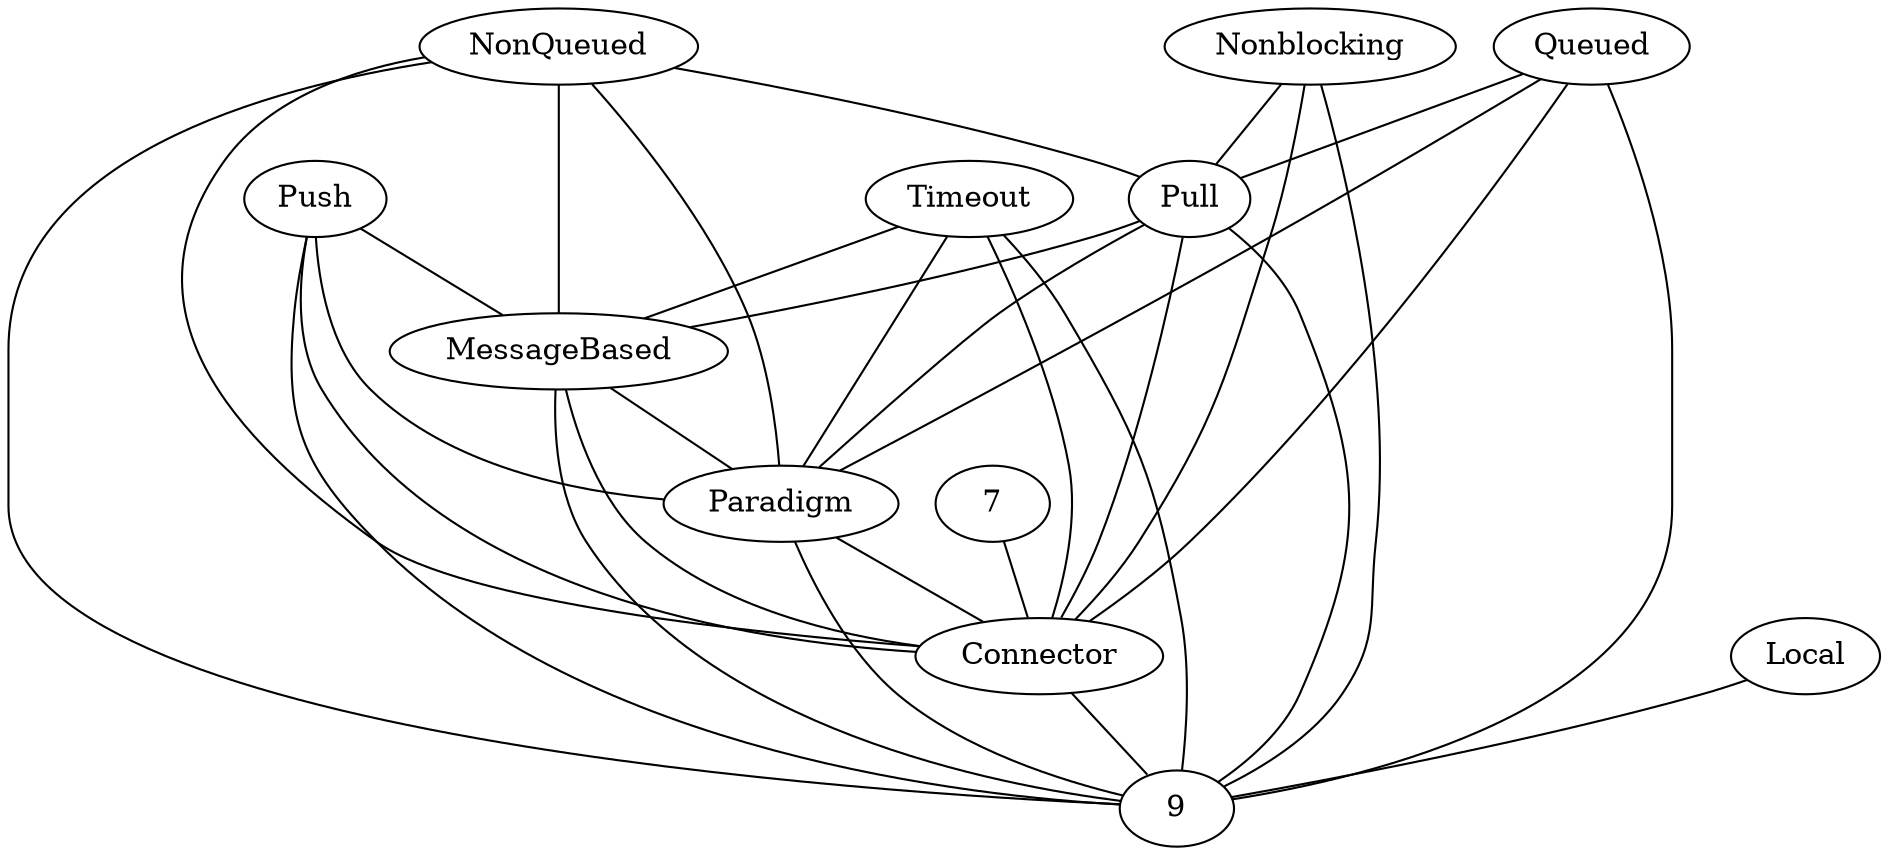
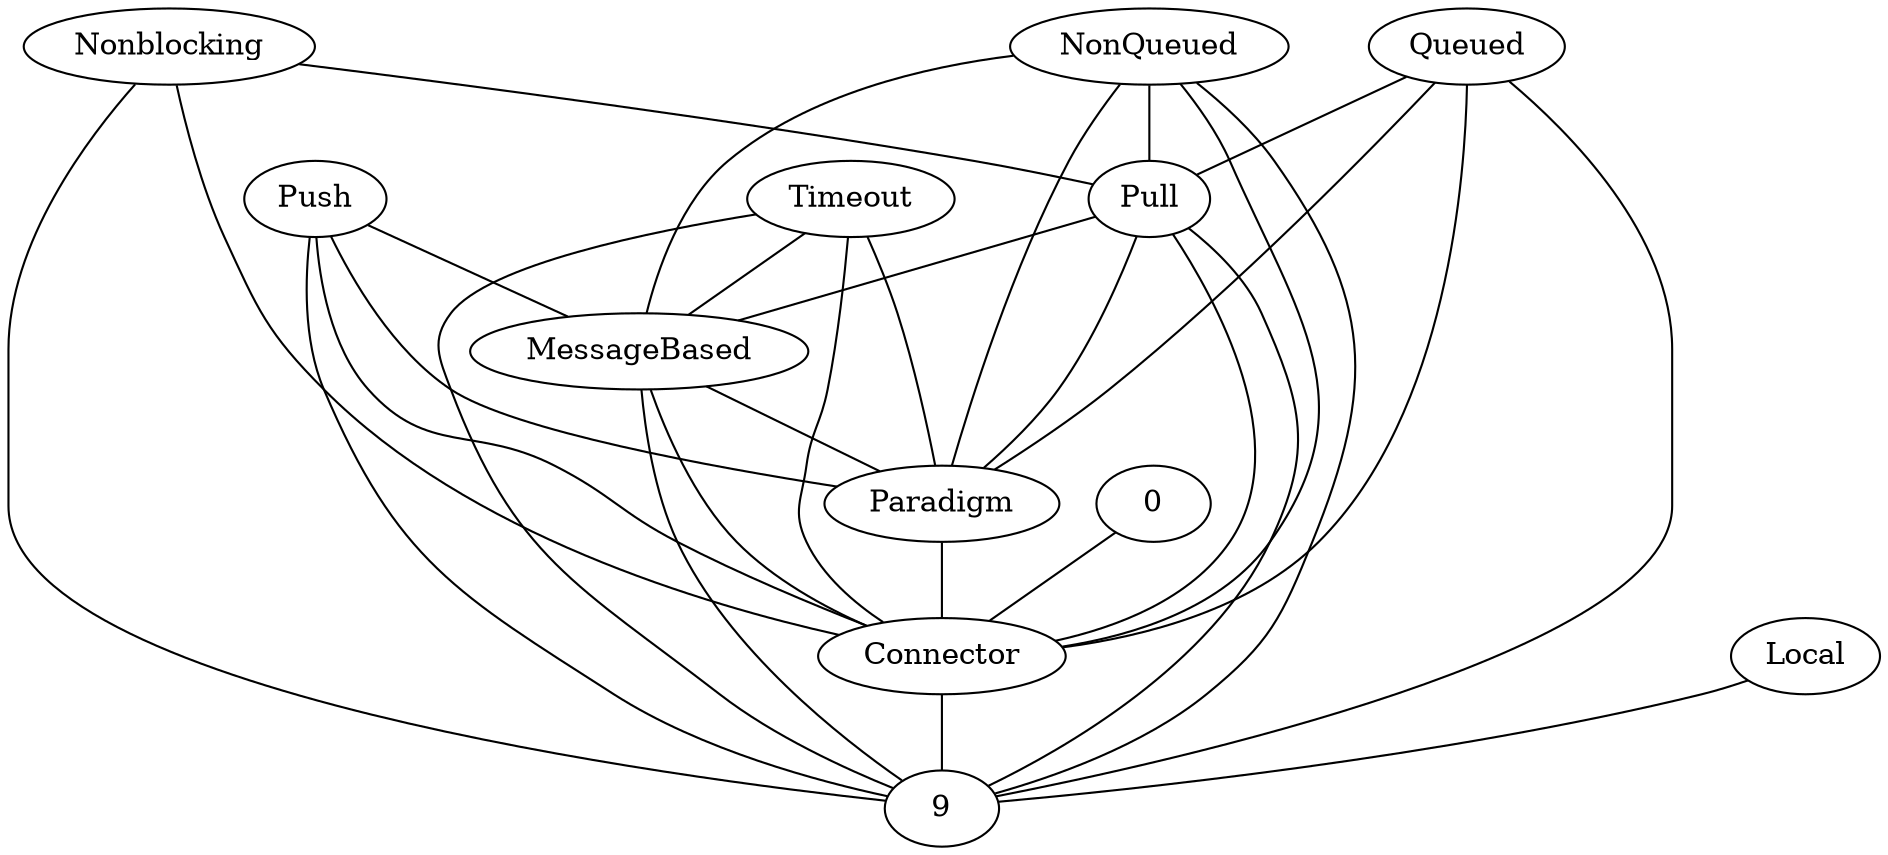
(993, 504) -> (1154, 504)
(923, 713) -> none
